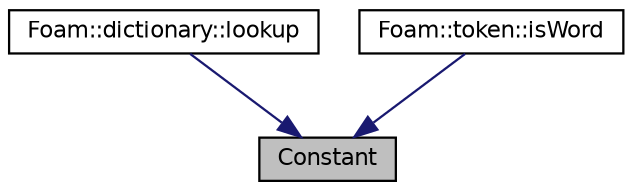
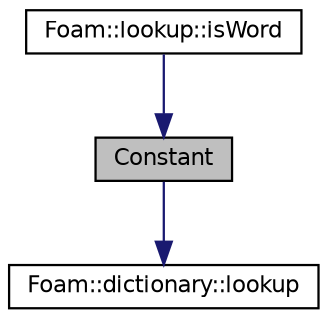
(491, 32) -> (164, 32)
(236, 88) -> (164, 211)
